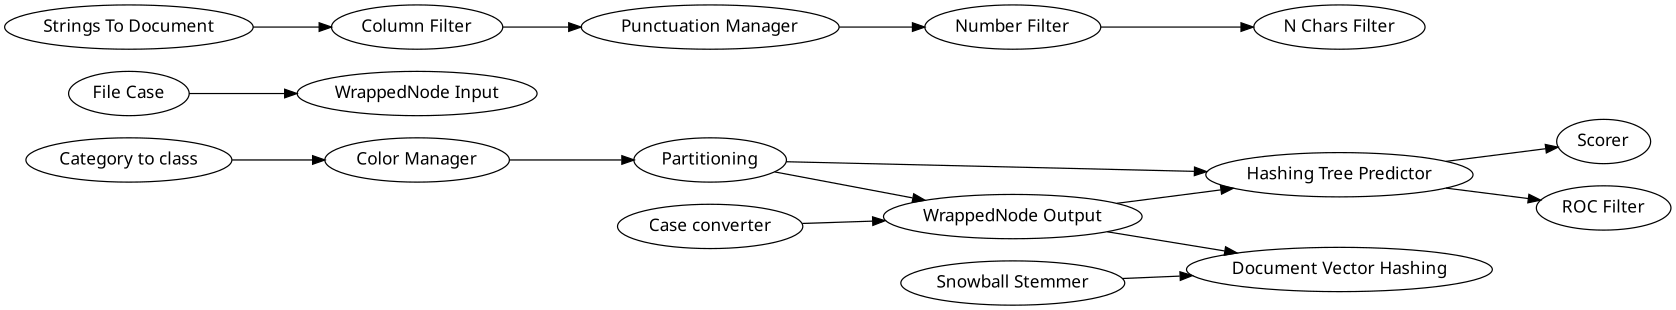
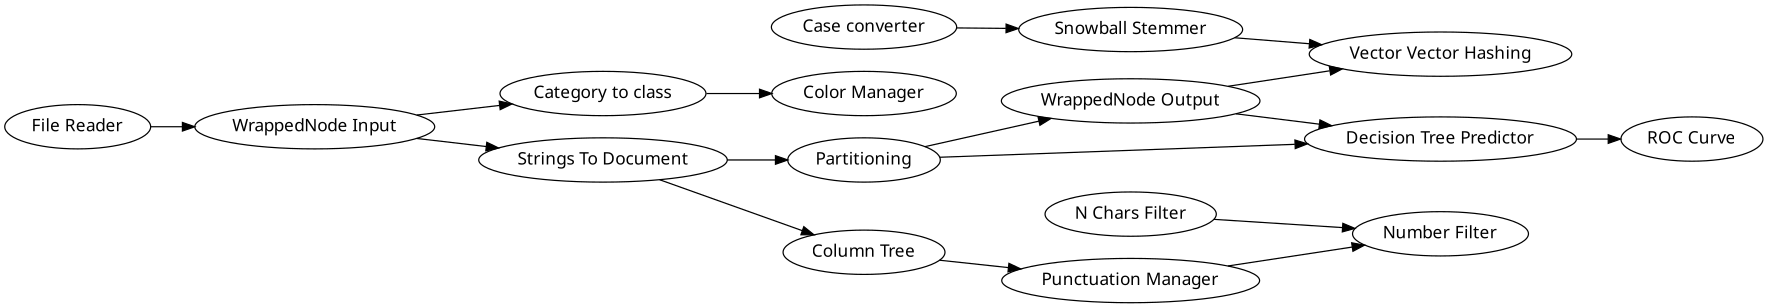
(417, 27) -> (864, 252)
(1171, 27) -> (1278, 223)
(129, 94) -> (78, 127)
none -> (458, 110)
(1604, 142) -> none
none -> (451, 143)
(565, 160) -> (751, 160)
(1339, 175) -> (1440, 139)
(1604, 208) -> (1692, 139)
(837, 222) -> (981, 28)
(1339, 269) -> (1440, 54)
